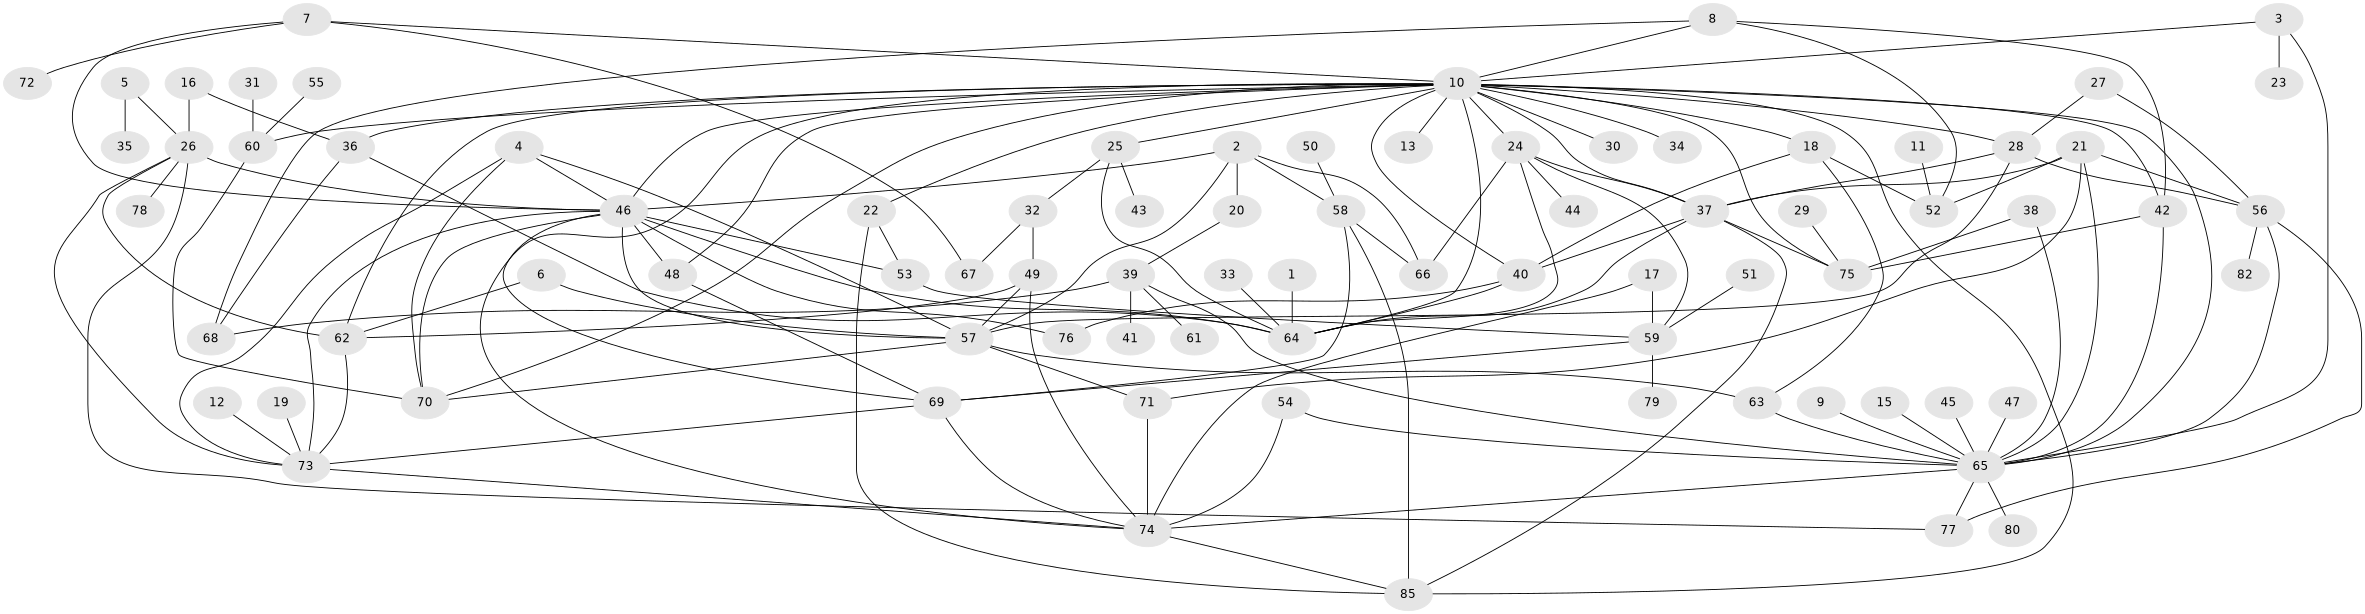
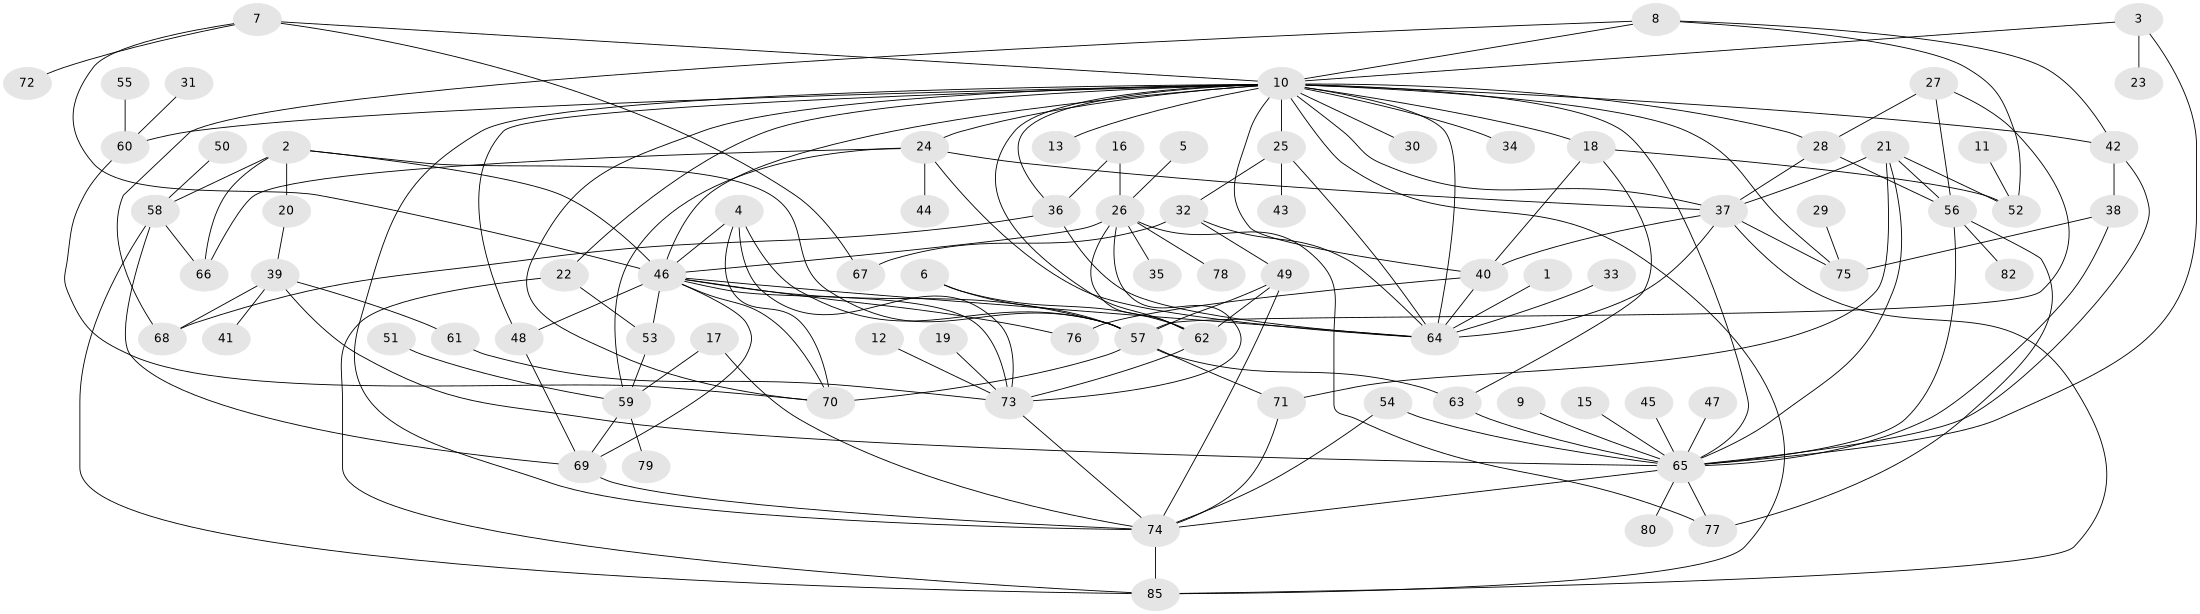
(125, 115) -> (1139, 243)
(2005, 243) -> (2114, 179)
none -> (1347, 260)
(1555, 313) -> (1756, 313)
(622, 435) -> (741, 381)
